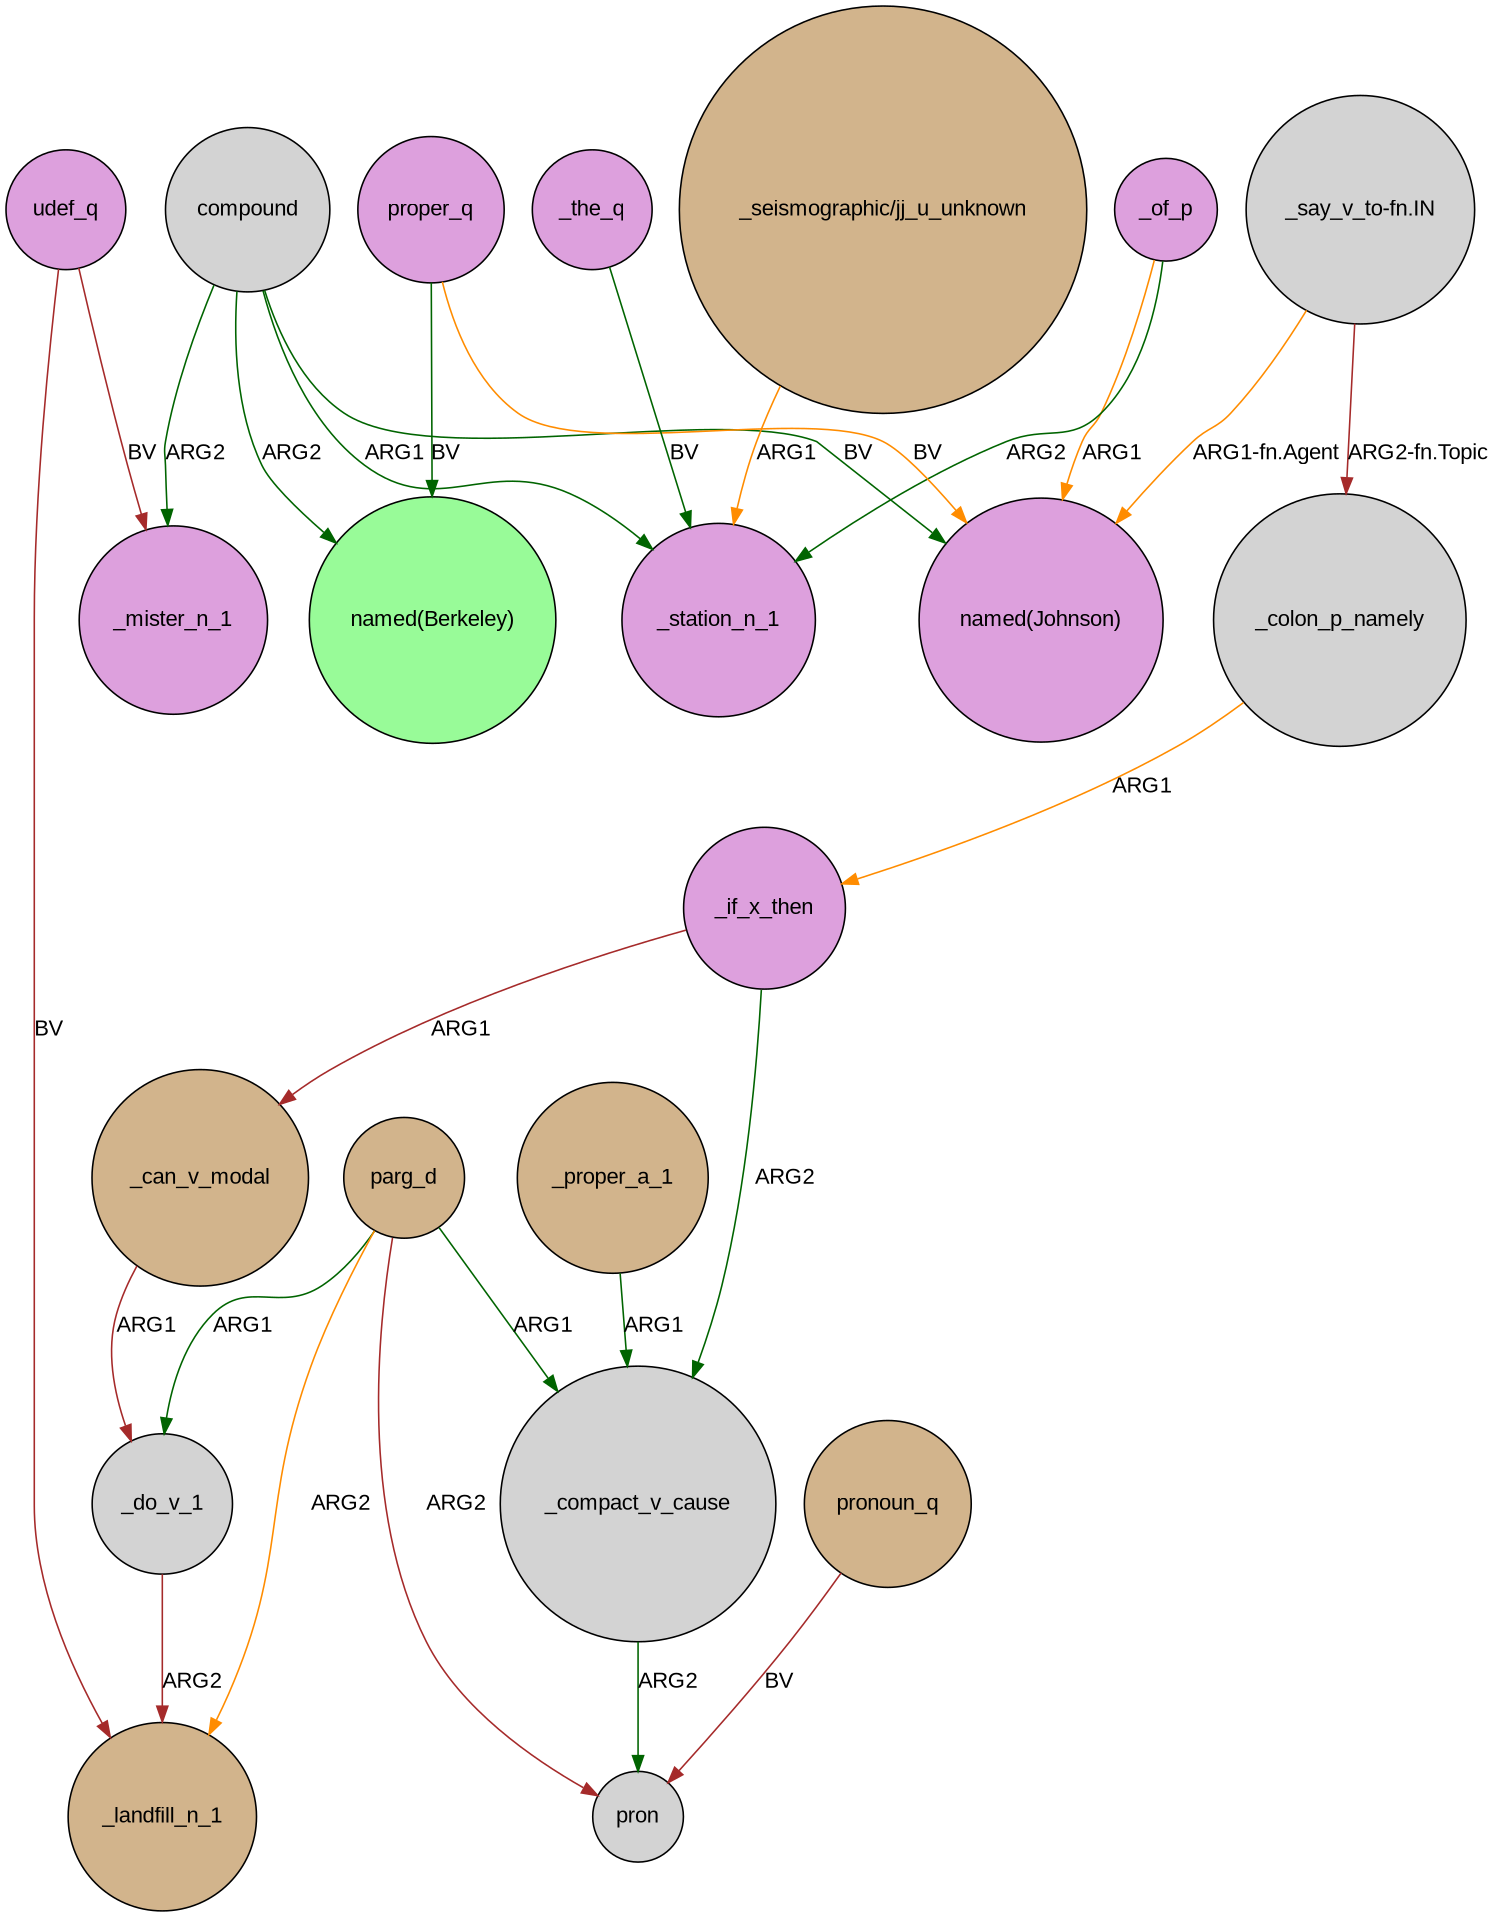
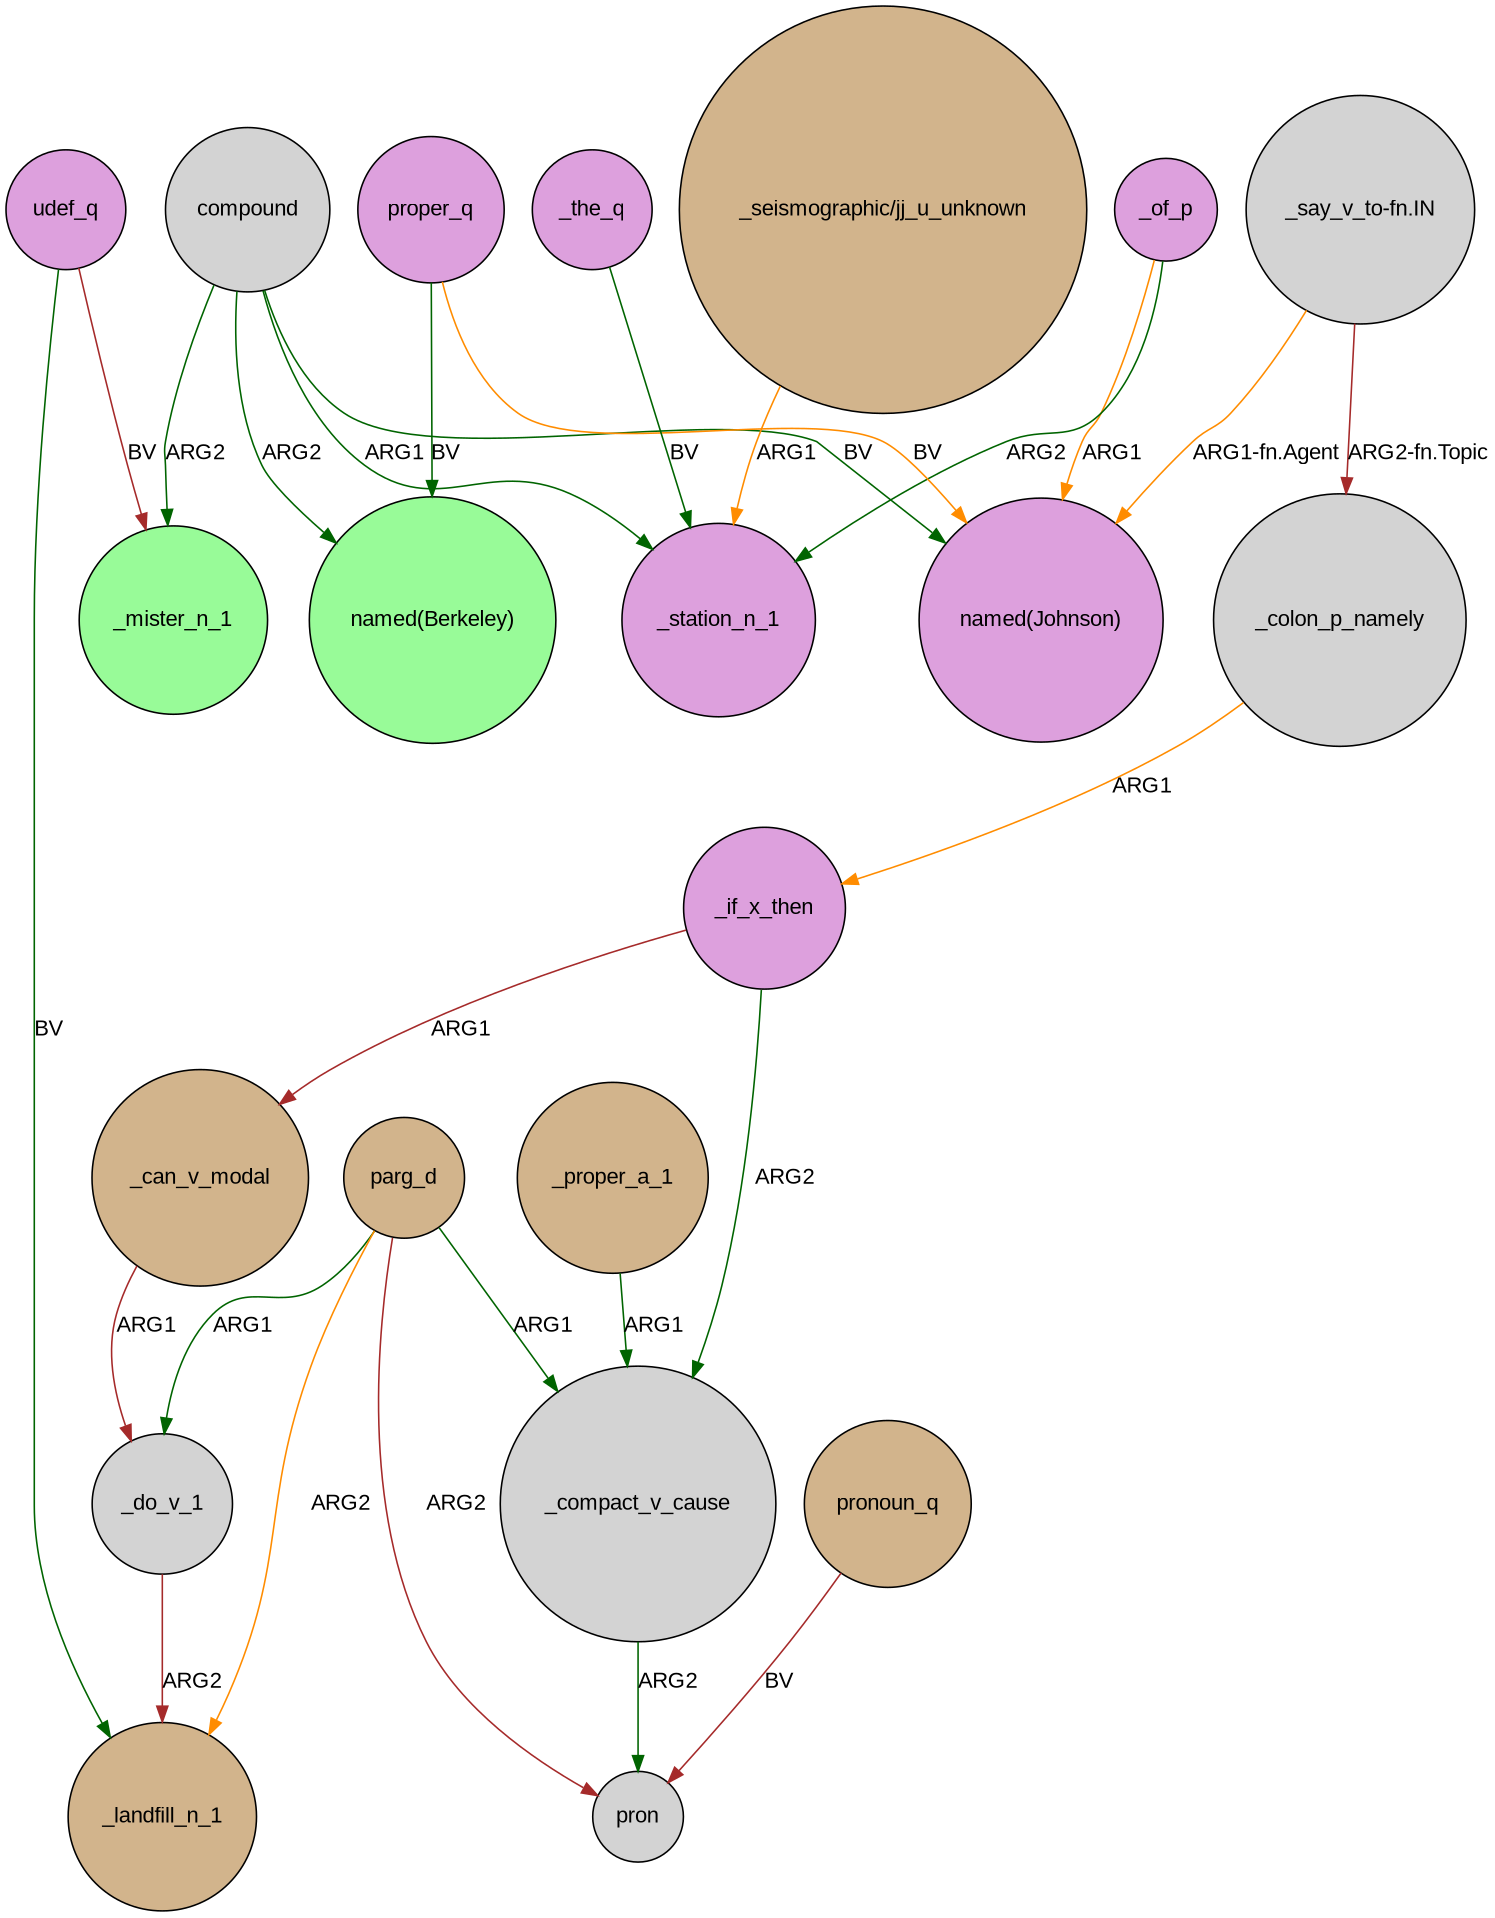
(173, 620) -> (173, 620)
(34, 1002) -> (34, 1002)
